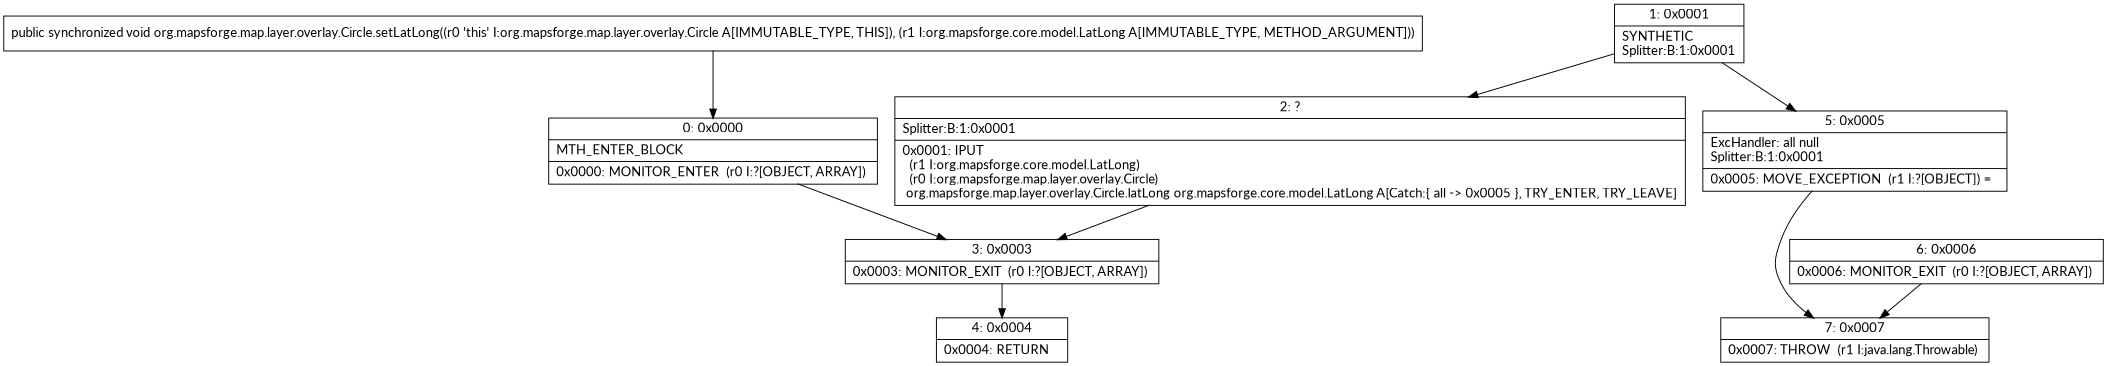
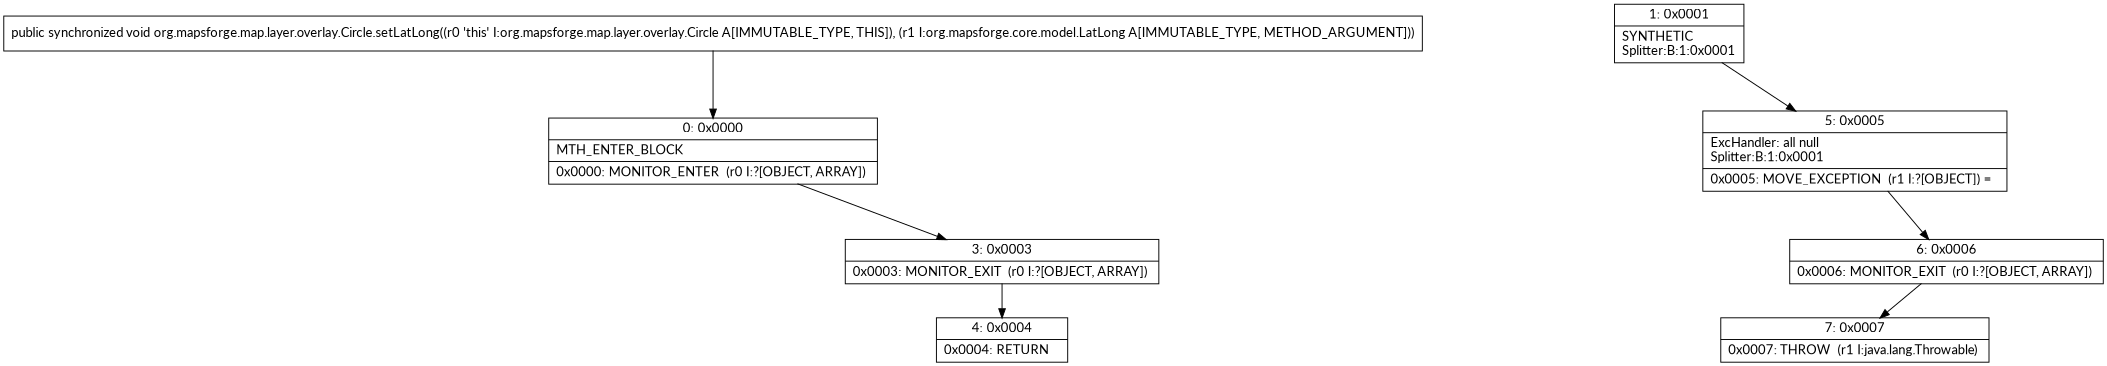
(1290, 151) -> none
(1777, 252) -> (1905, 212)
